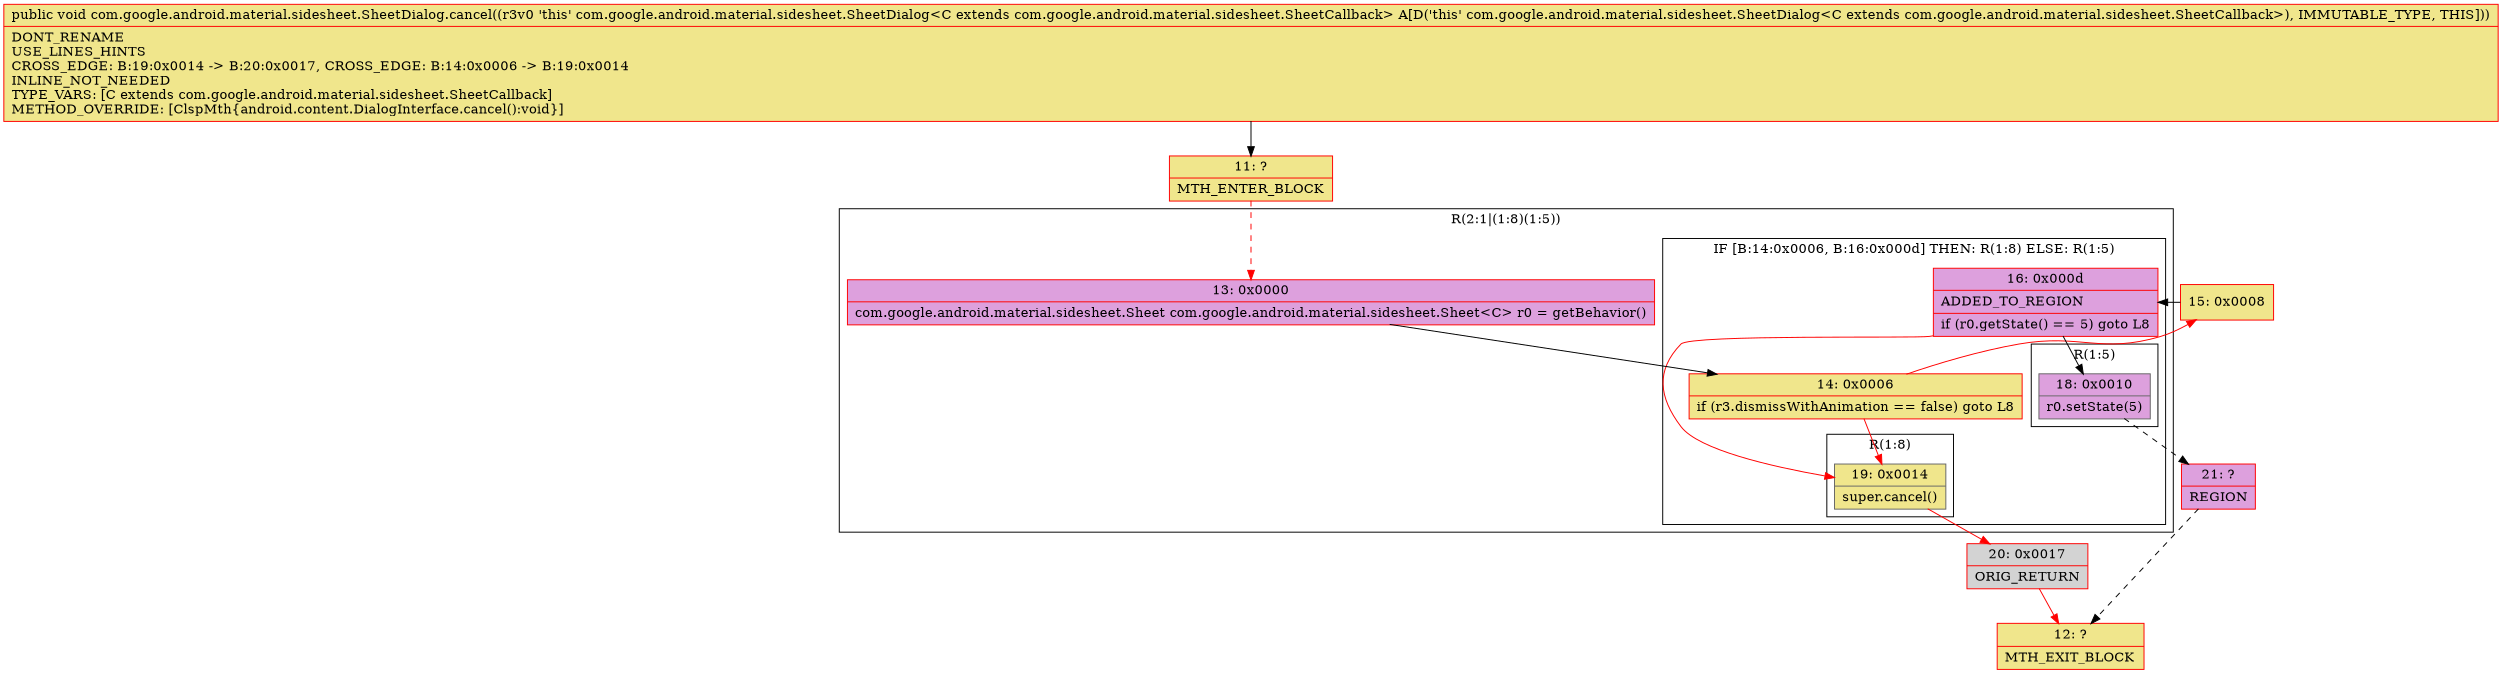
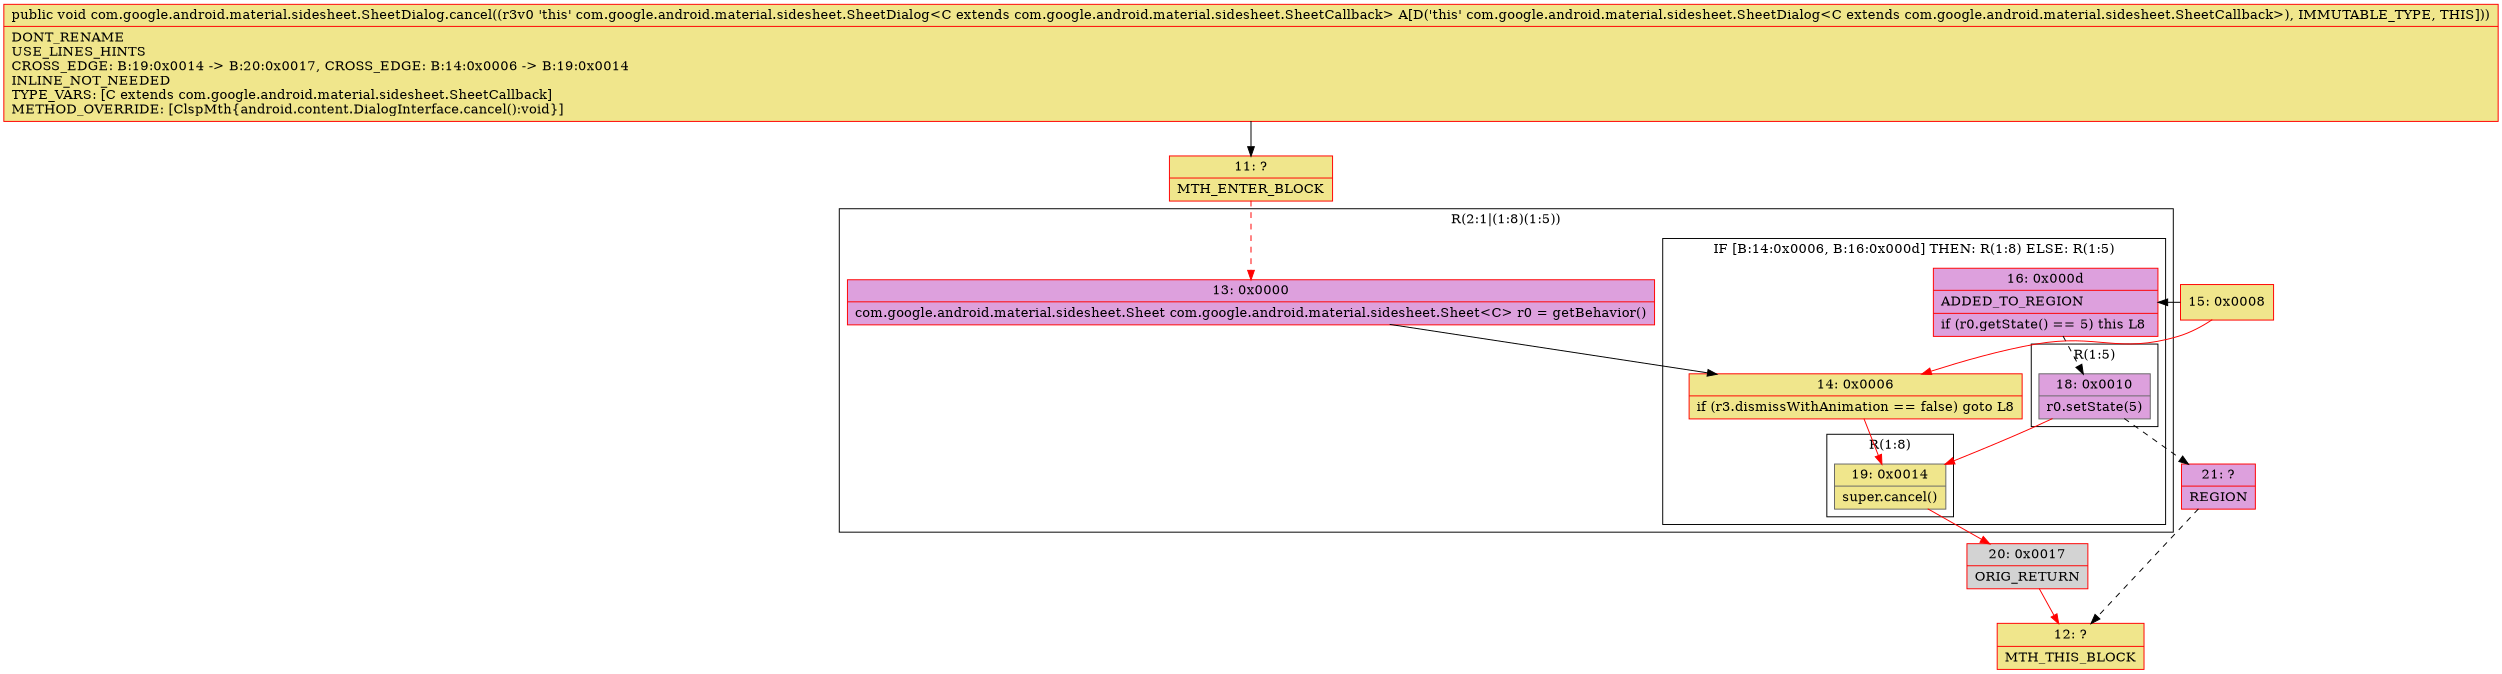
(2046, 324) -> (2044, 324)
(1684, 343) -> (2004, 440)
(2025, 343) -> (2022, 347)
(2071, 351) -> (2071, 351)
(2070, 657) -> (2071, 657)
